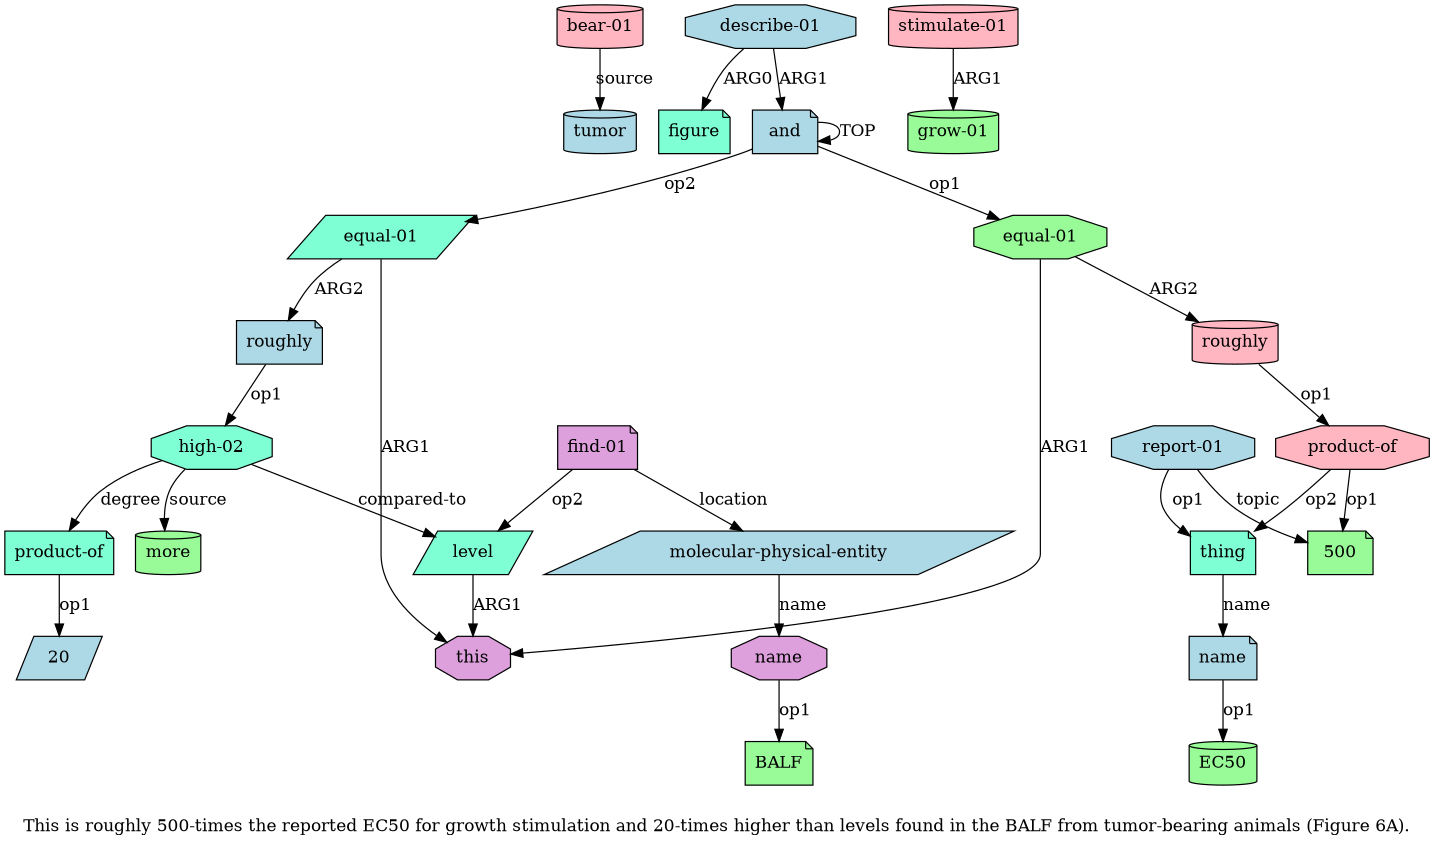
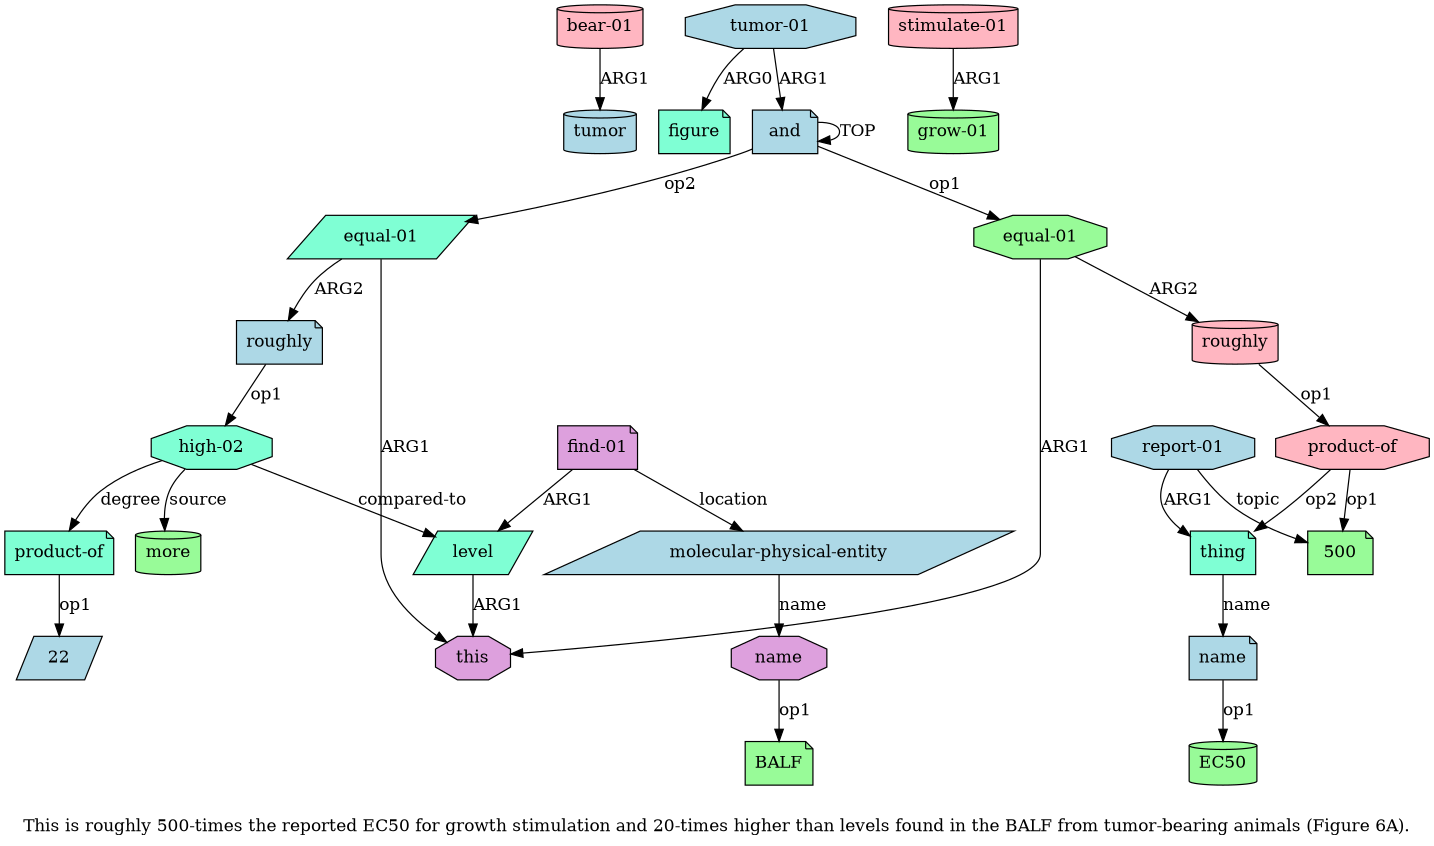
(771, 27) -> (771, 27)
(625, 79) -> (625, 79)
(568, 500) -> (568, 500)
(1189, 500) -> (1189, 500)
(59, 658) -> (59, 658)
